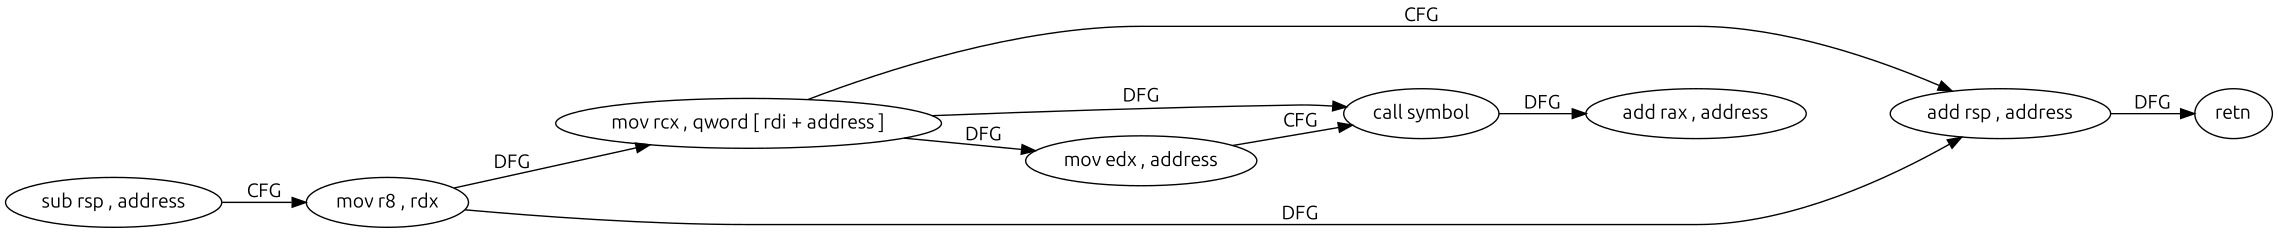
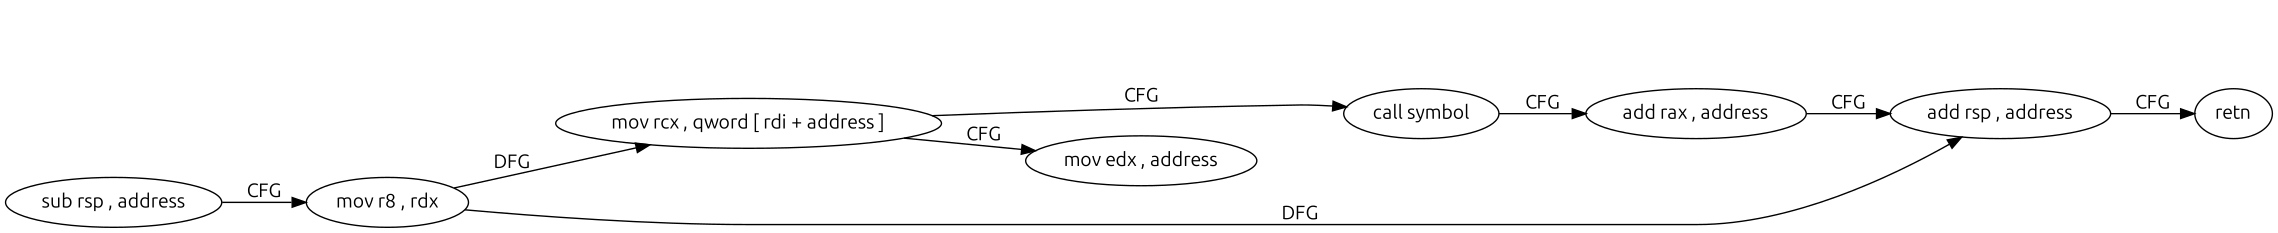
(1373, 26) -> (1841, 114)
(1141, 96) -> (1141, 96)
(1542, 103) -> (1542, 103)
(2153, 103) -> (2153, 103)
(984, 135) -> (984, 135)
(1286, 136) -> none
